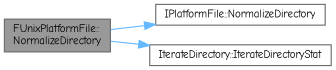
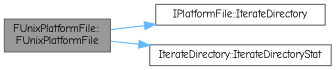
(240, 15) -> (240, 15)
(57, 36) -> (57, 36)
